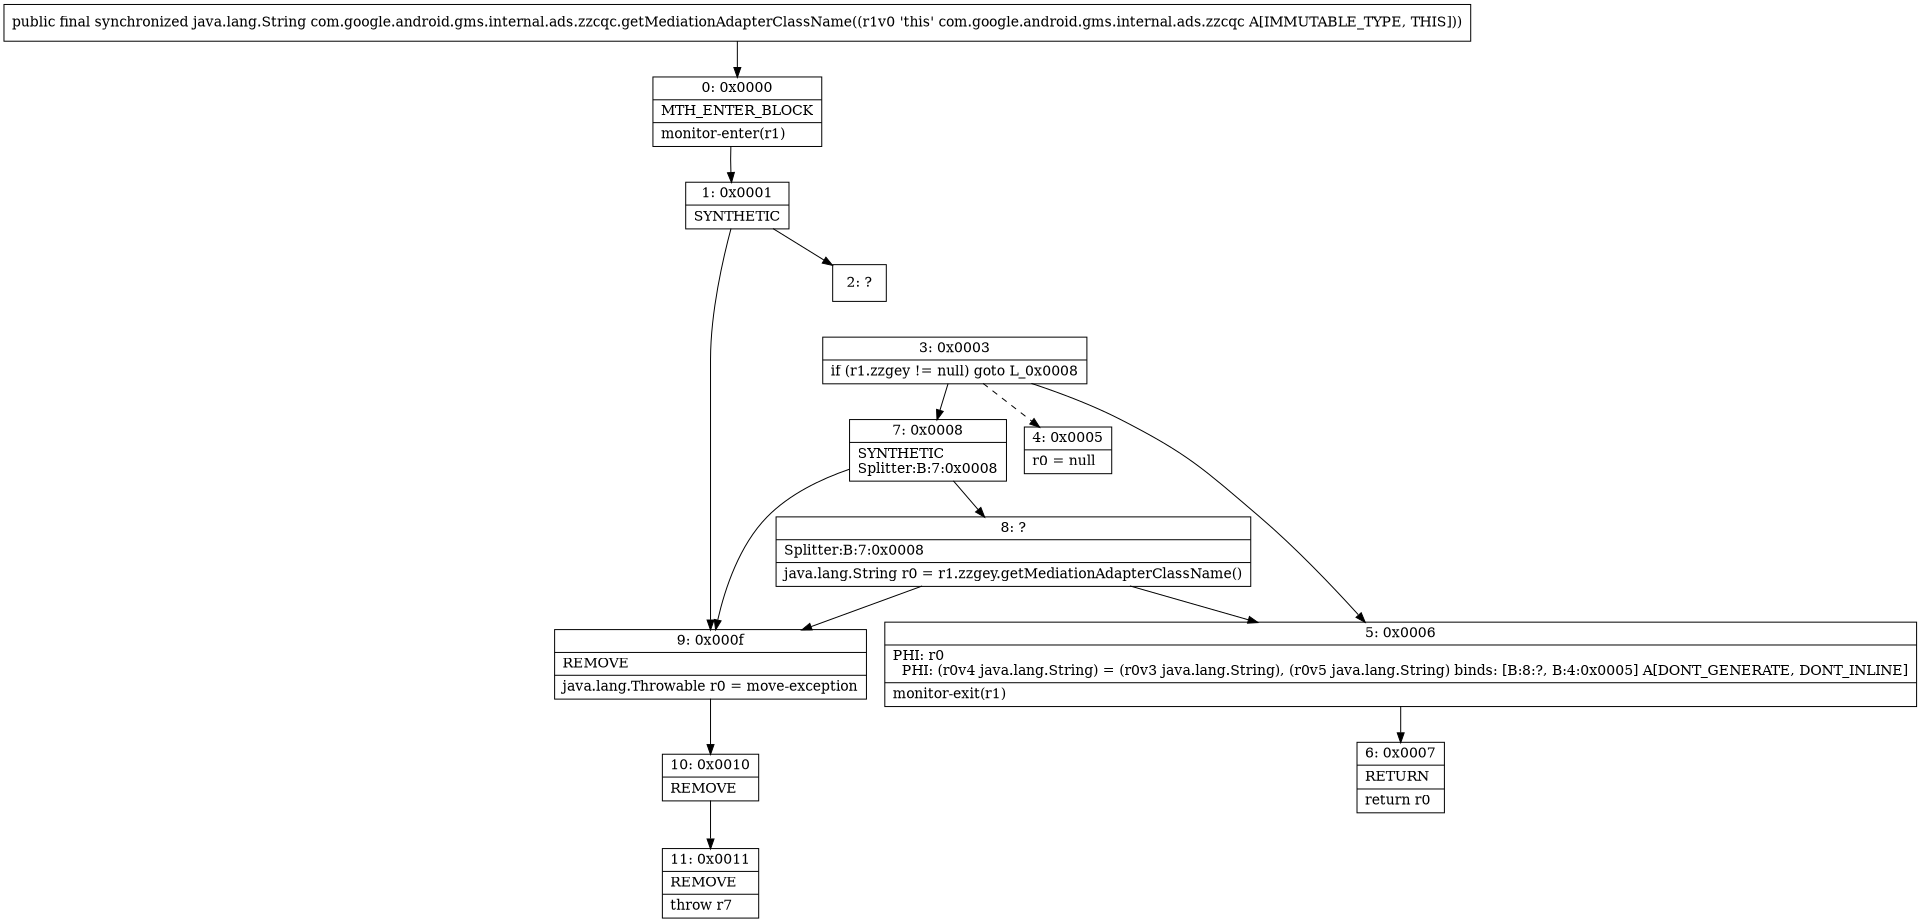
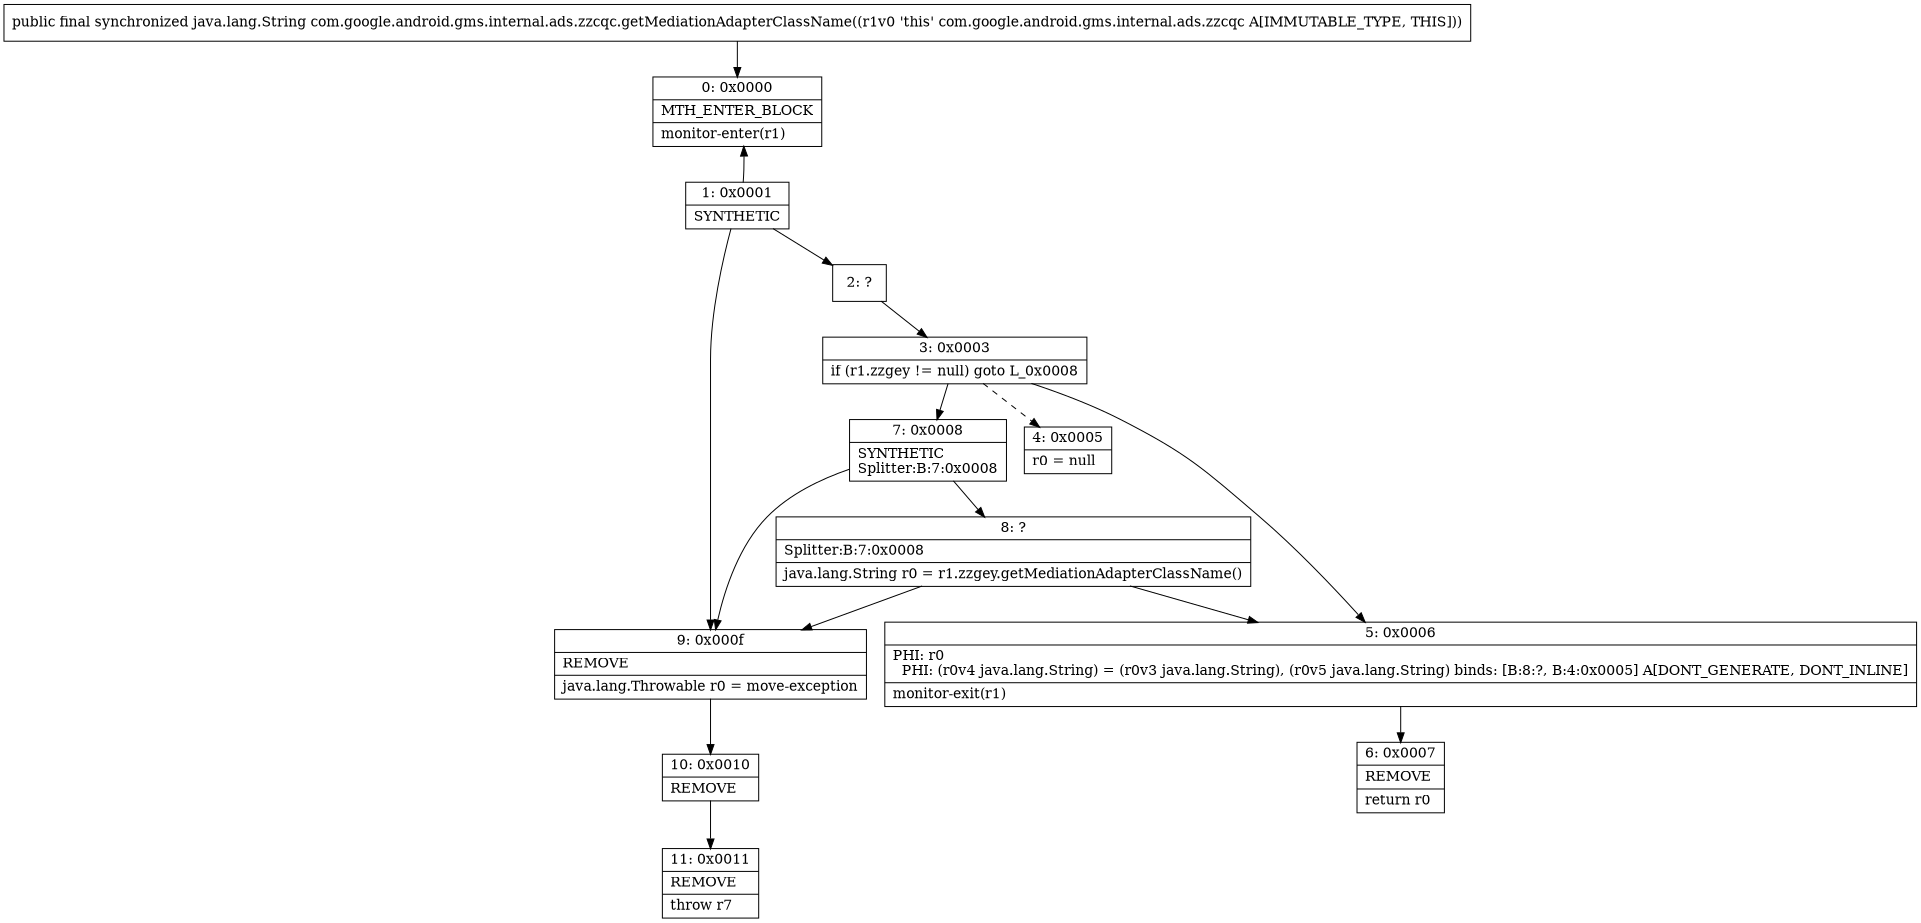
(731, 159) -> (744, 169)
none -> (900, 316)
(1397, 777) -> (1398, 777)
